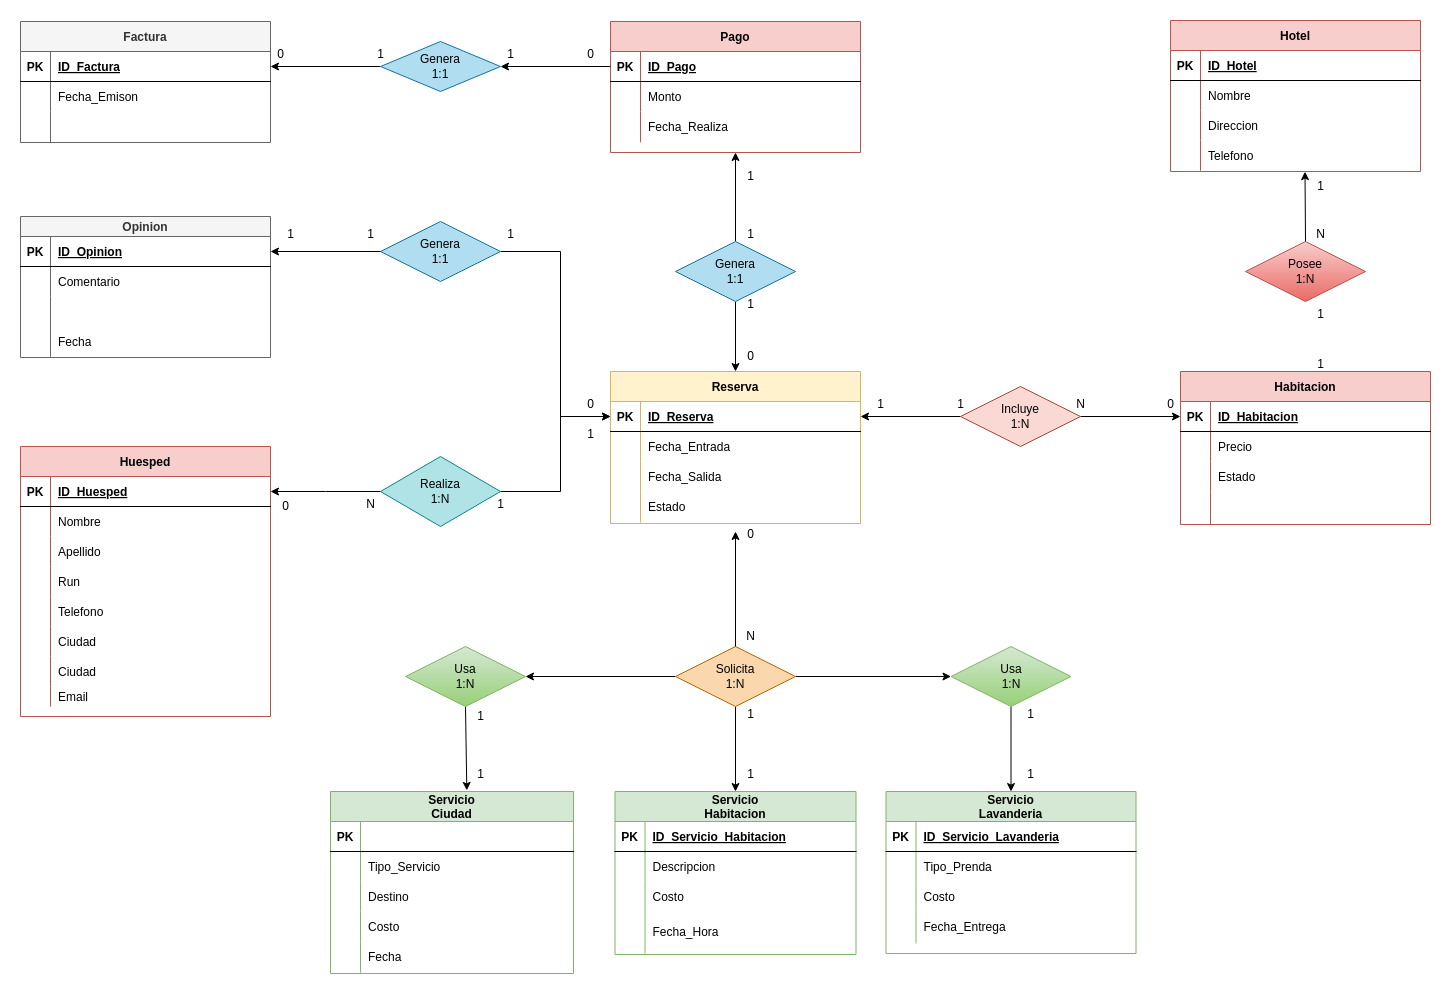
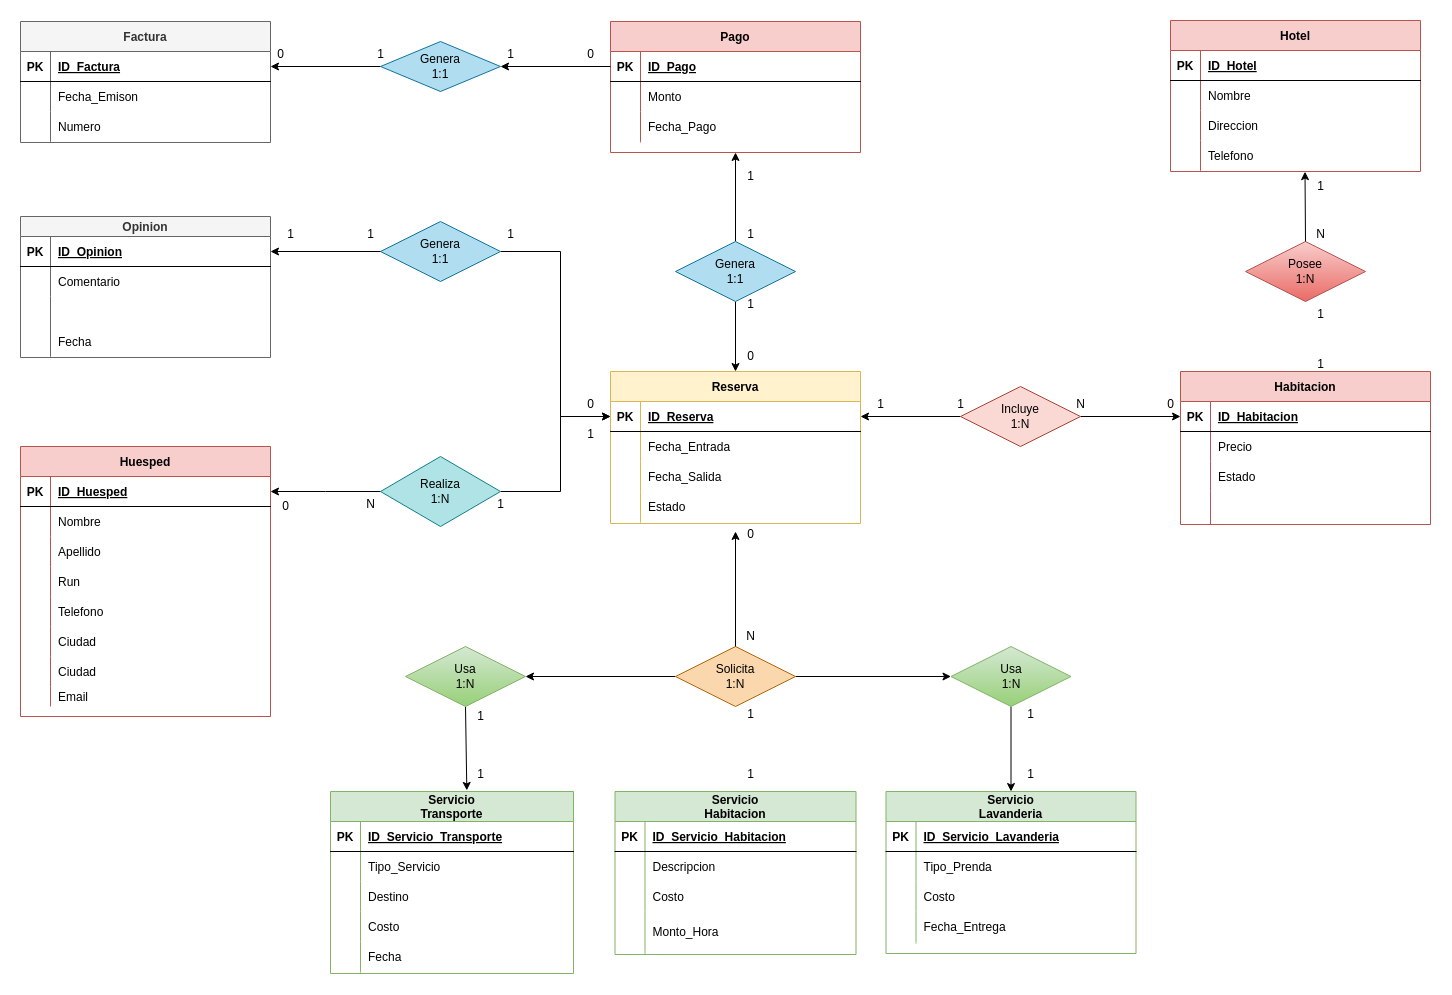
none -> (161, 127)
(689, 127) -> (682, 127)
(736, 746) -> none
(452, 800) -> (452, 800)
none -> (467, 837)
(686, 932) -> (686, 932)
